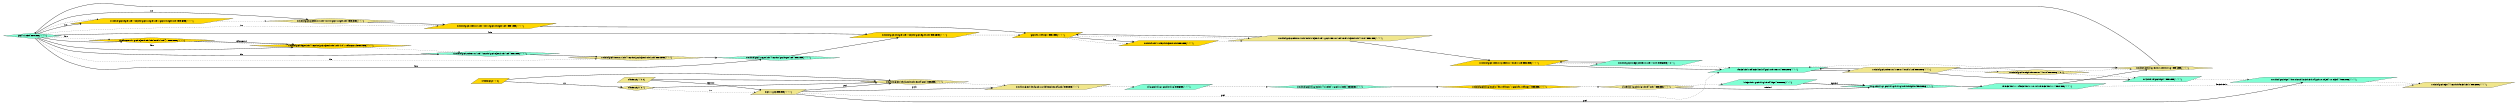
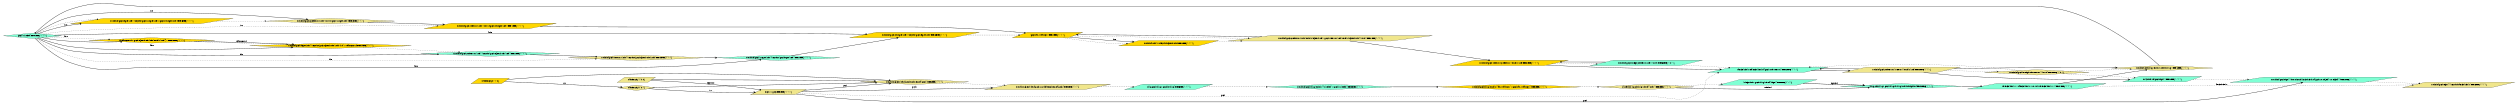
(701, 92) -> (701, 92)
